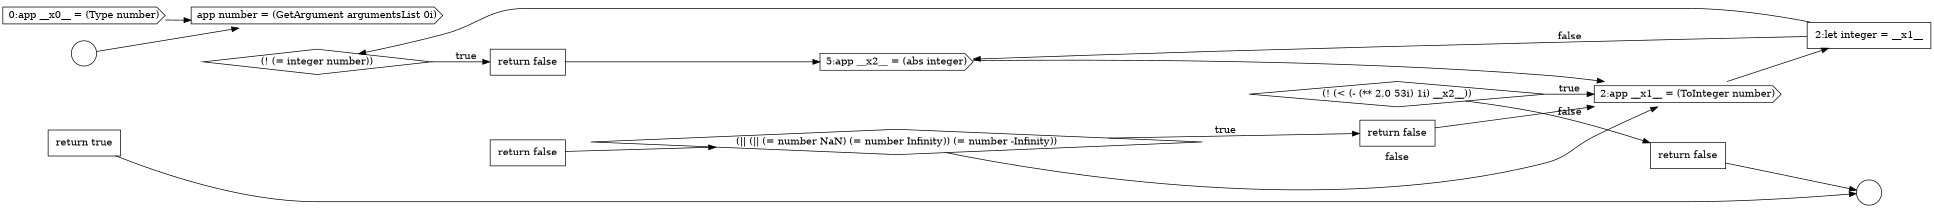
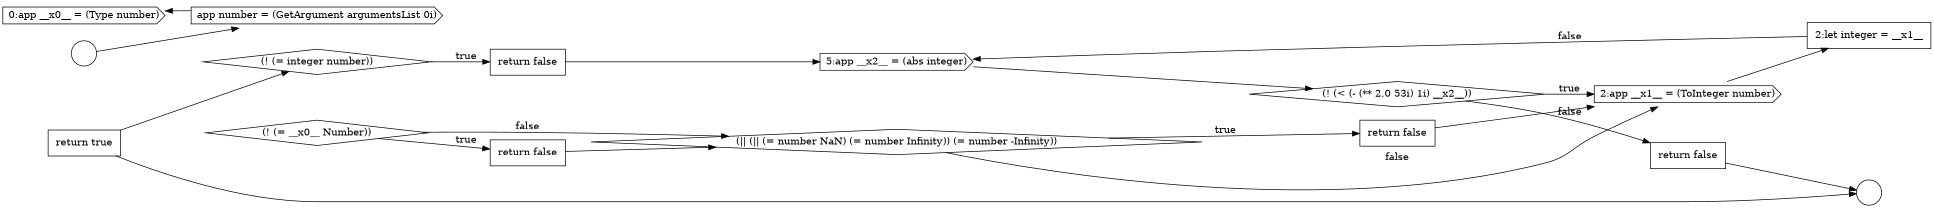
(1085, 8) -> (201, 102)
(175, 20) -> (182, 11)
(1285, 63) -> (1139, 78)
none -> (317, 133)
